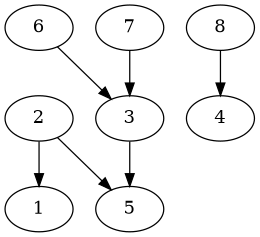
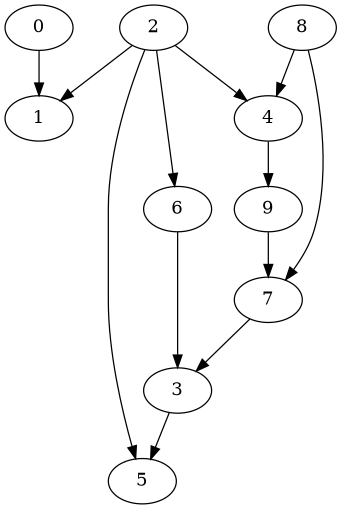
none -> (39, 28)
none -> (206, 69)
none -> (165, 112)
none -> (323, 162)
none -> (268, 209)
